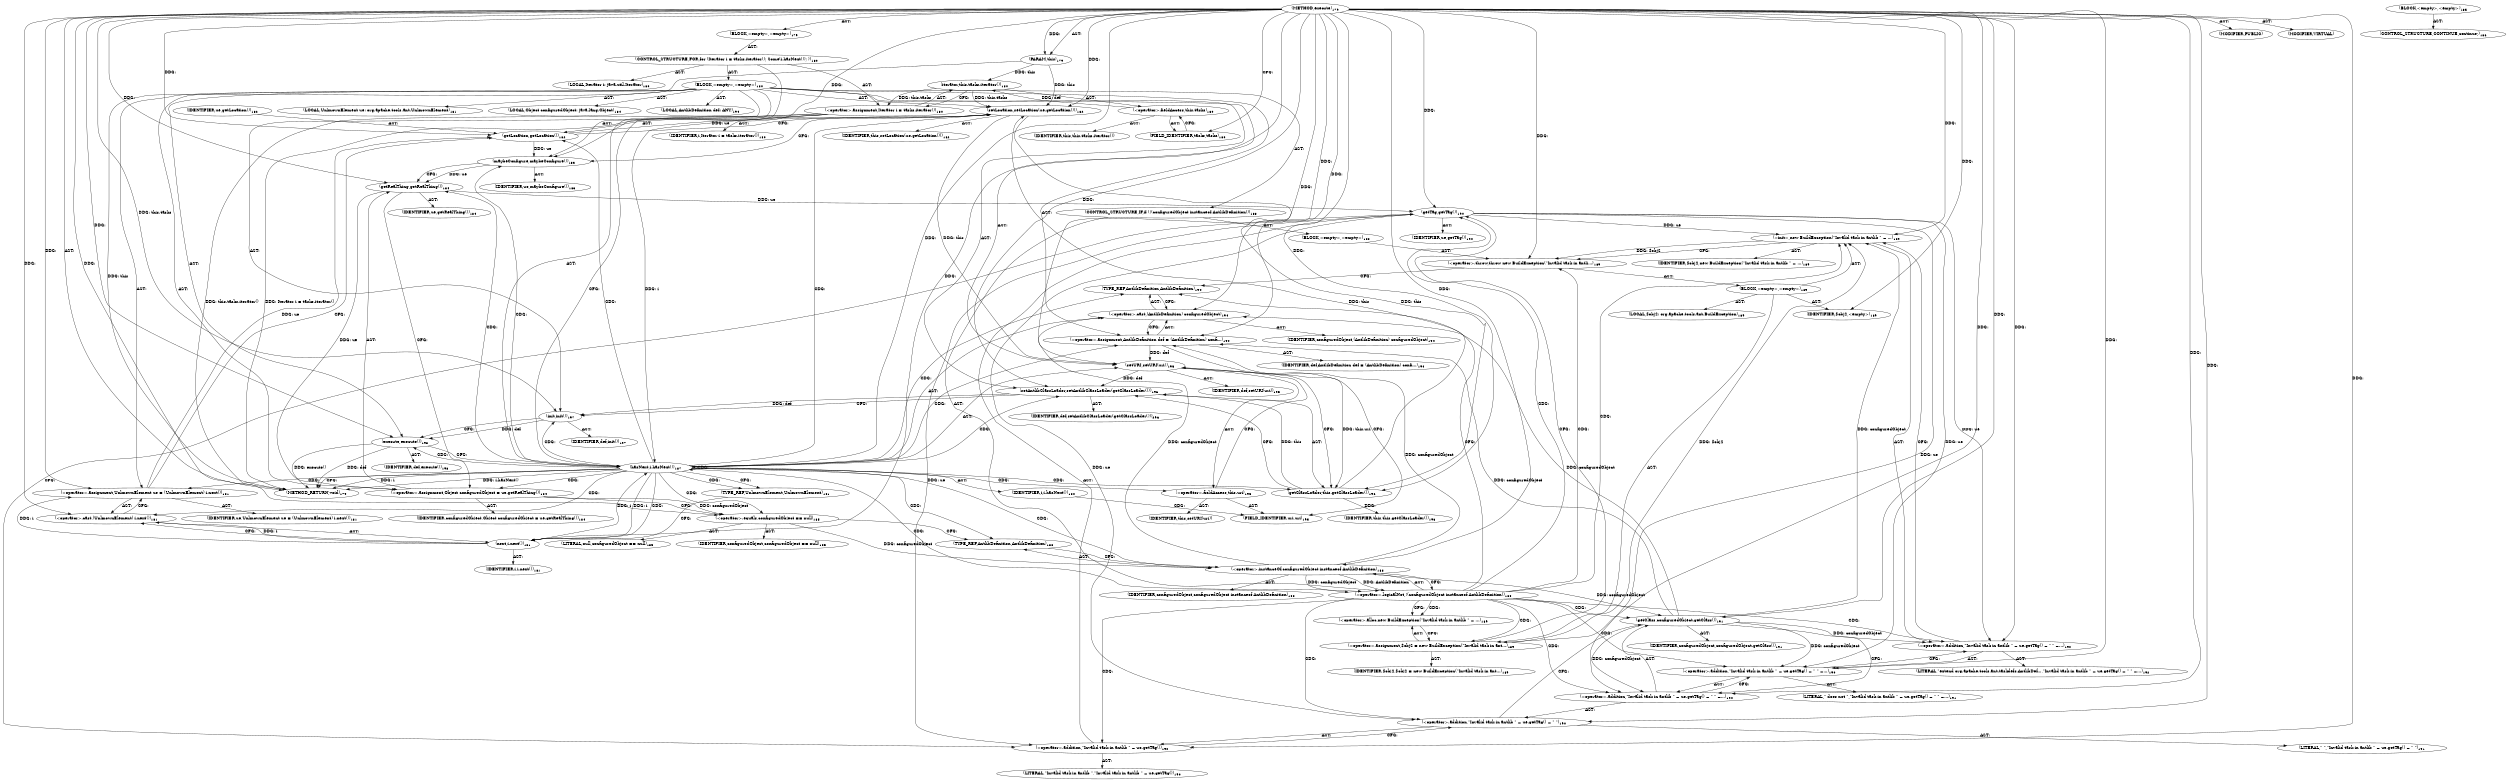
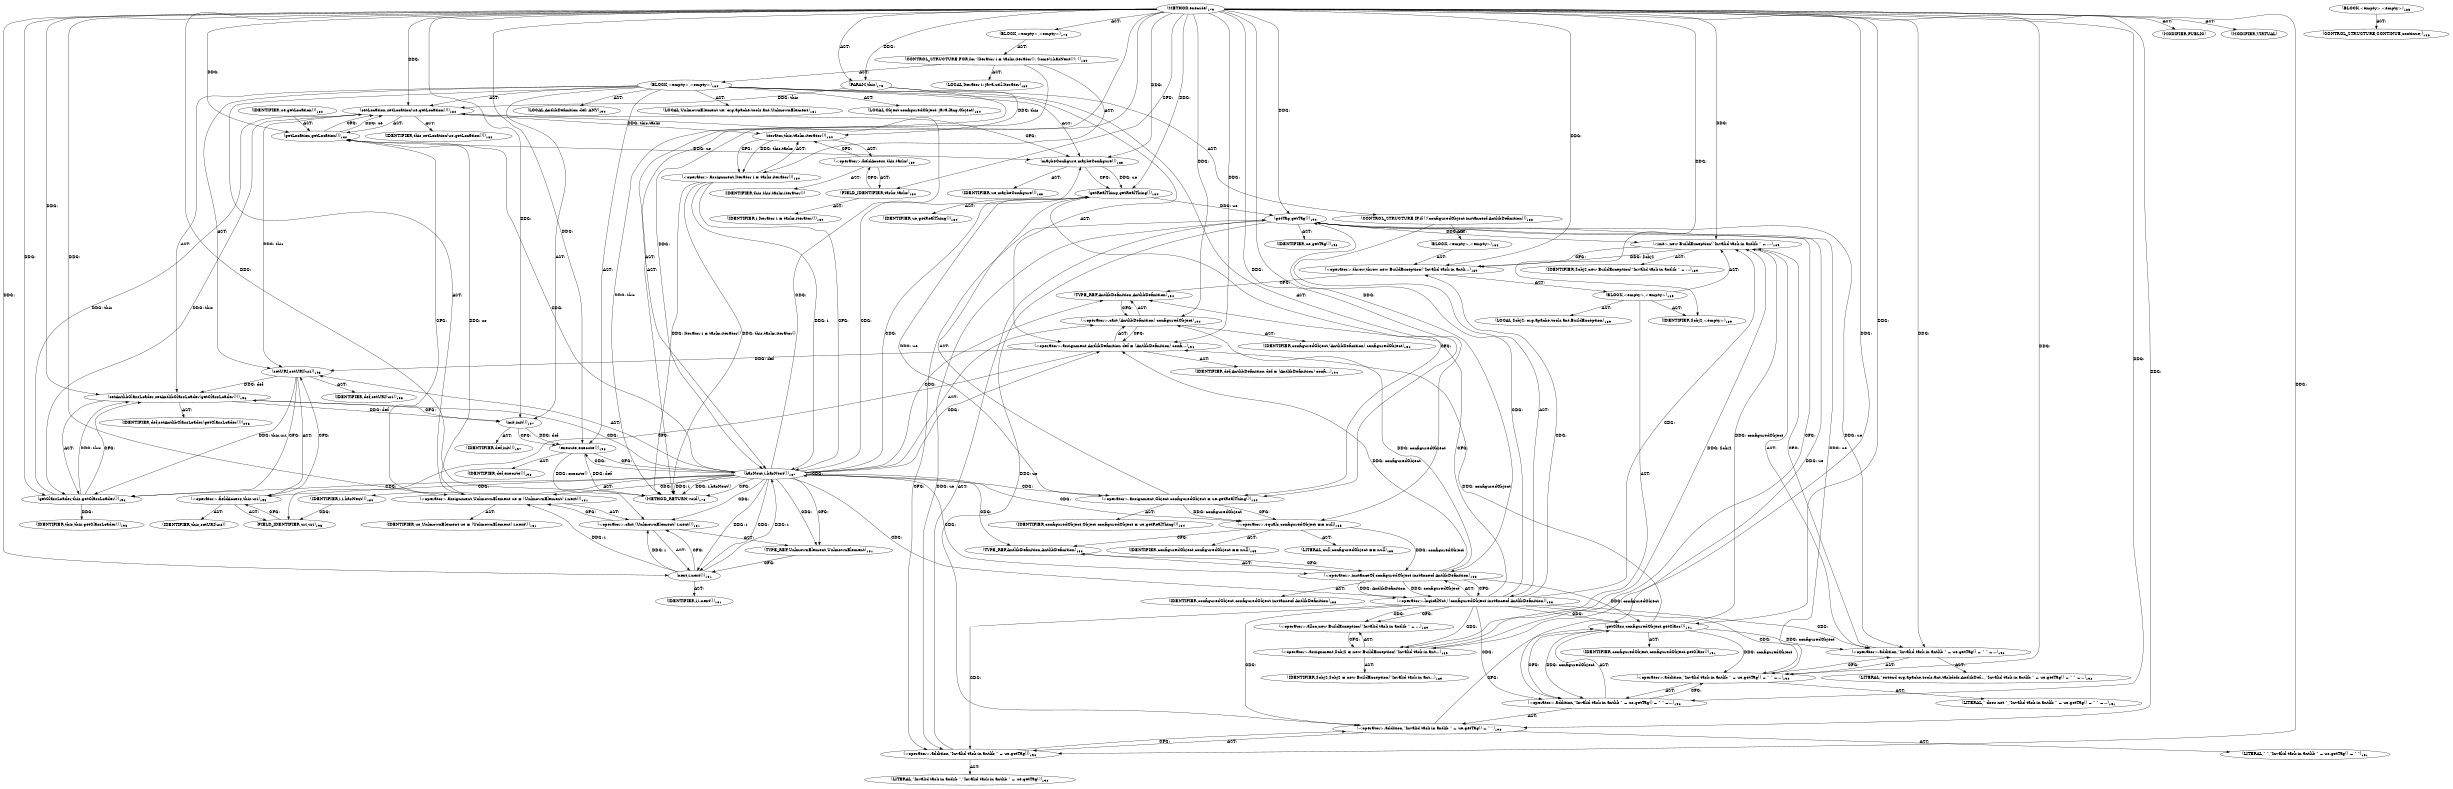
(1051, 98) -> (848, 149)
(979, 103) -> (607, 124)
(775, 118) -> (829, 206)
(155, 213) -> (526, 219)
(1180, 221) -> none
(1512, 388) -> none
(568, 458) -> none
none -> (264, 512)
none -> (732, 537)
